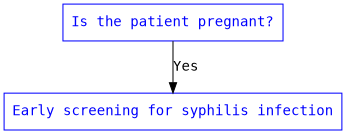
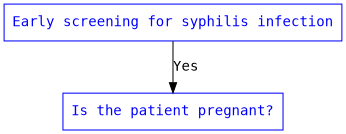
(173, 62) -> (173, 62)
